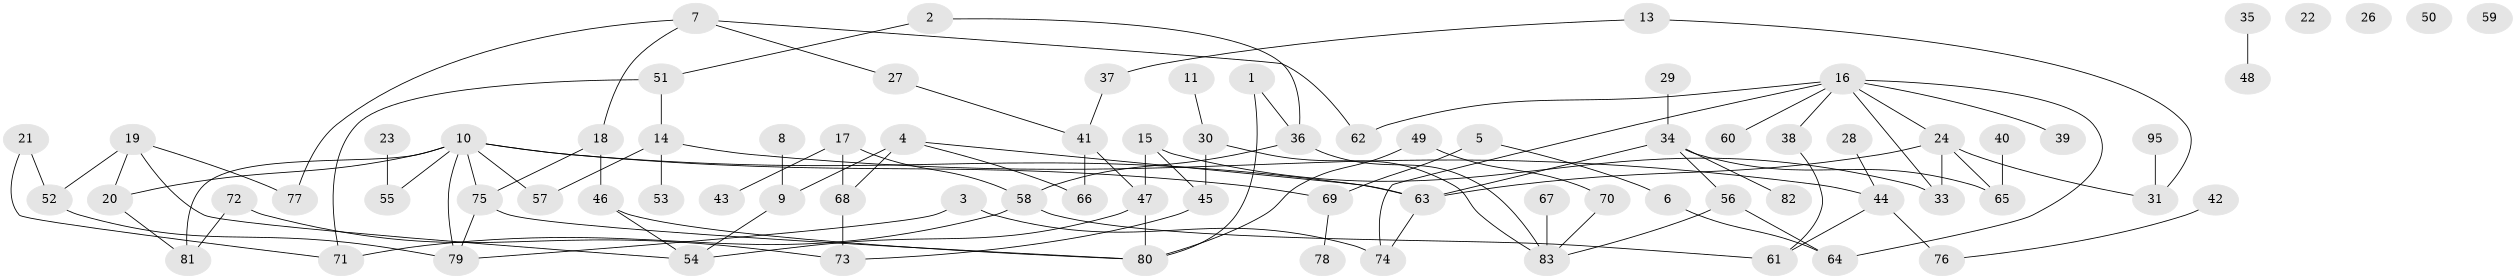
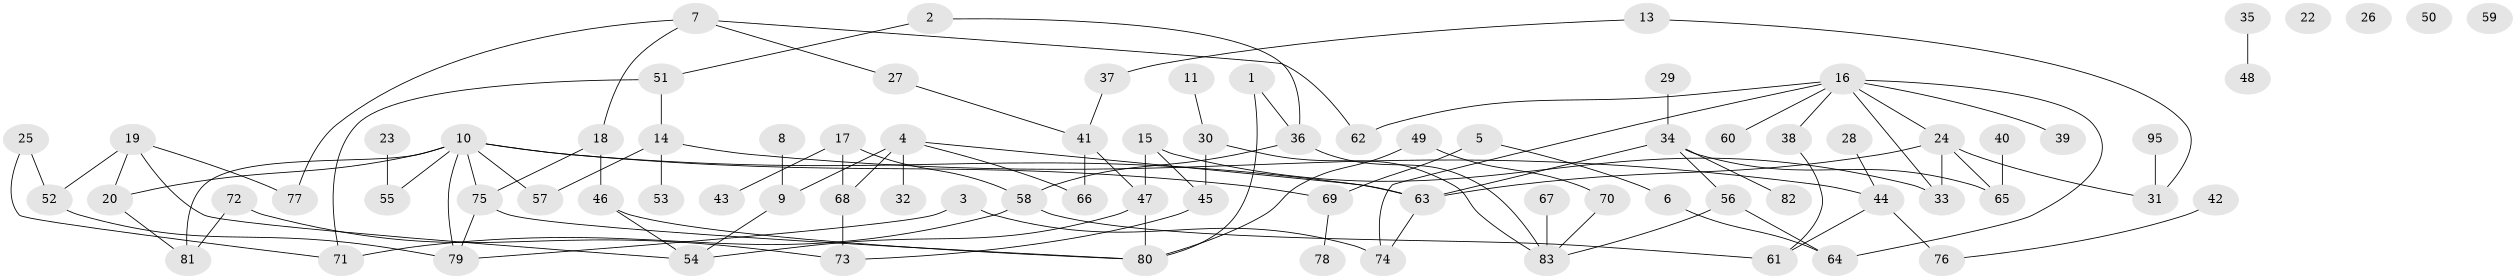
(26, 139) -> (26, 139)
none -> (903, 200)
